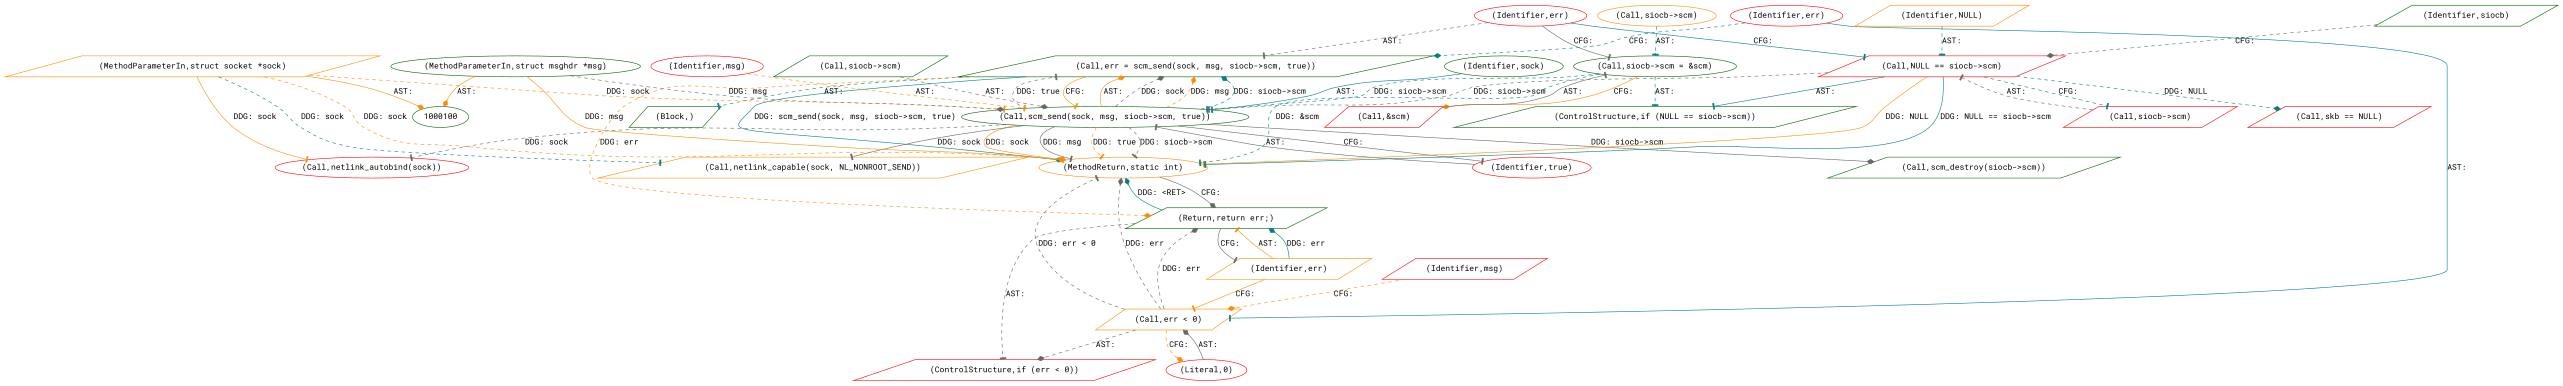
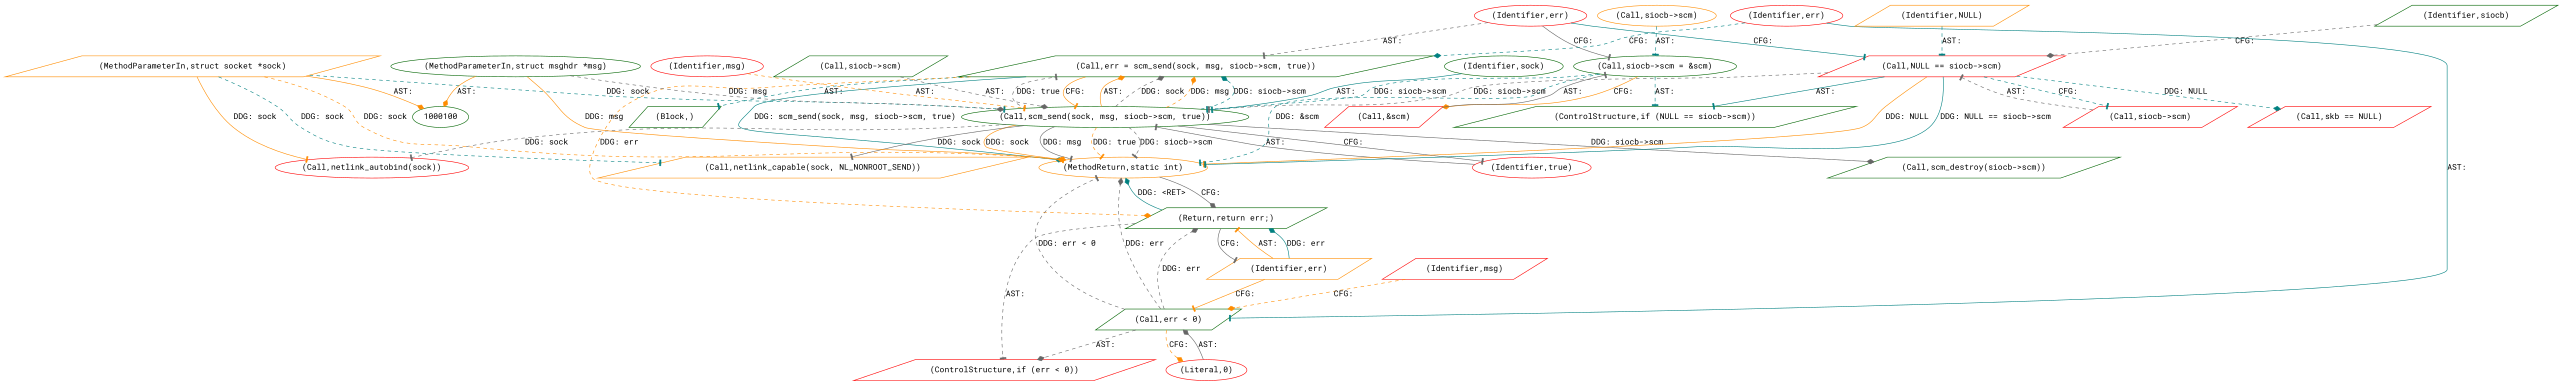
(656, 98) -> (656, 98)
(1169, 319) -> (1169, 319)
